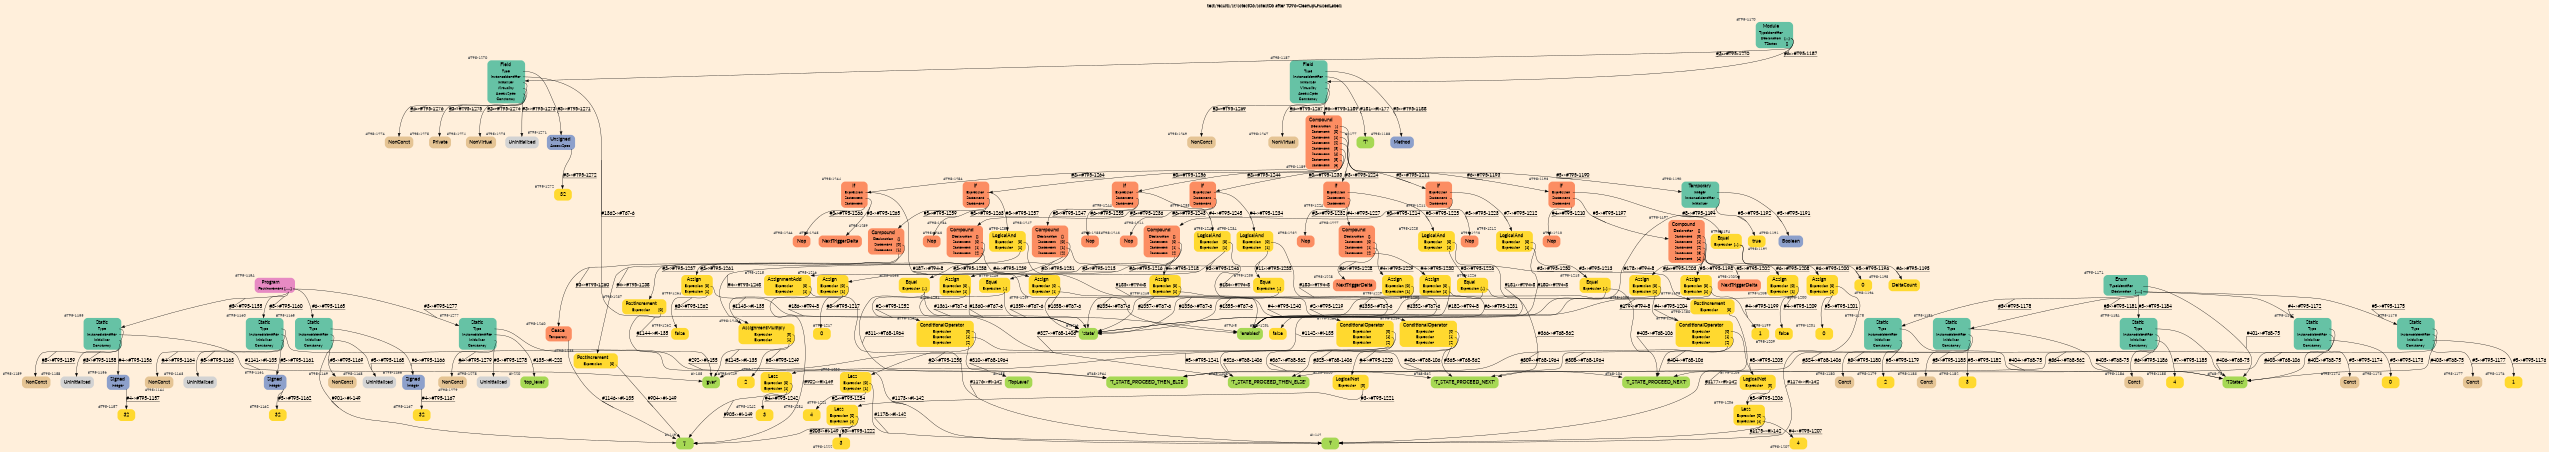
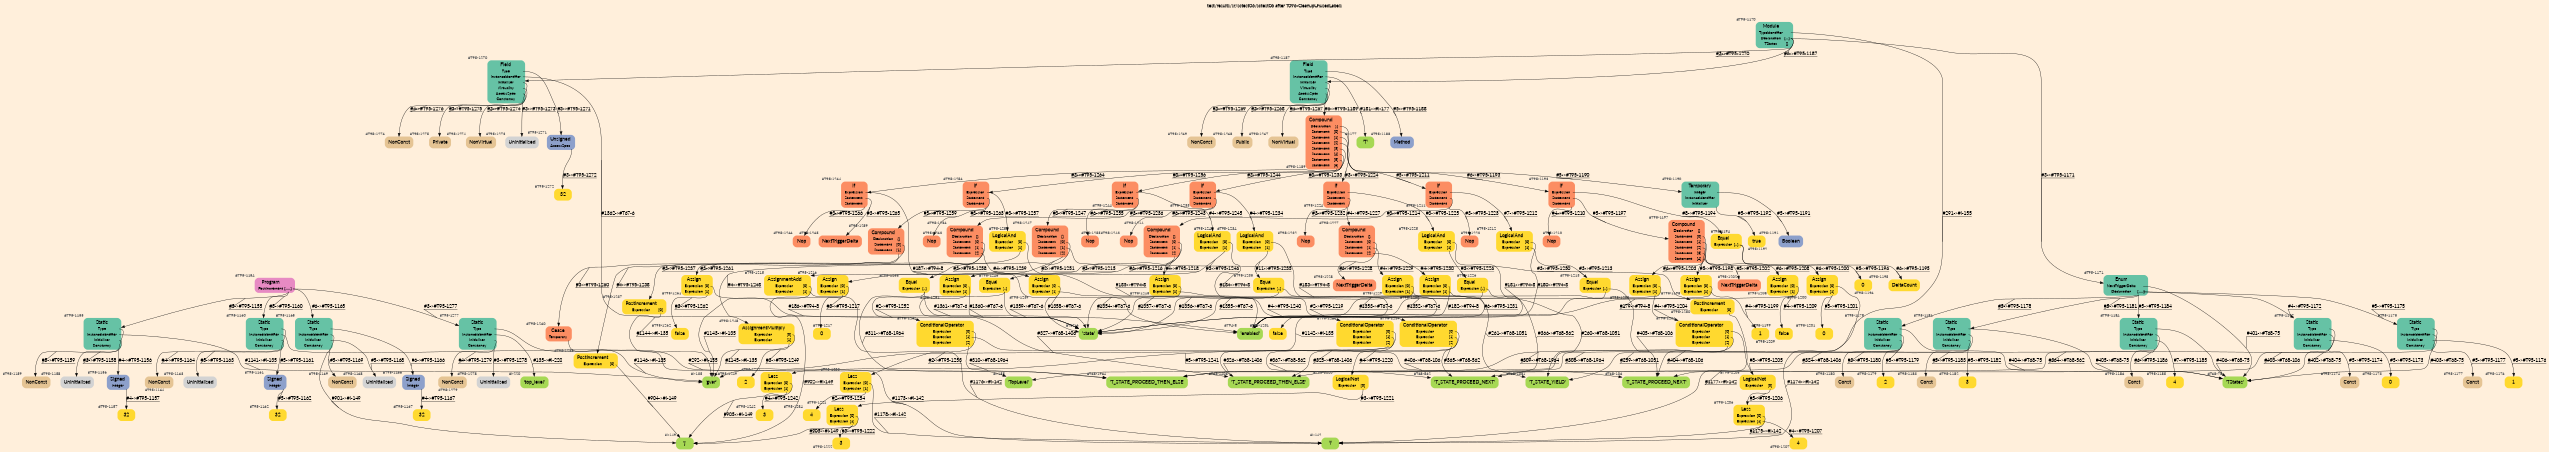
none -> (2038, 67)
none -> (1242, 142)
(2121, 286) -> (2121, 286)
(766, 297) -> (724, 302)
(1542, 310) -> none
none -> (1555, 364)
none -> (1547, 382)
(605, 403) -> (629, 365)
